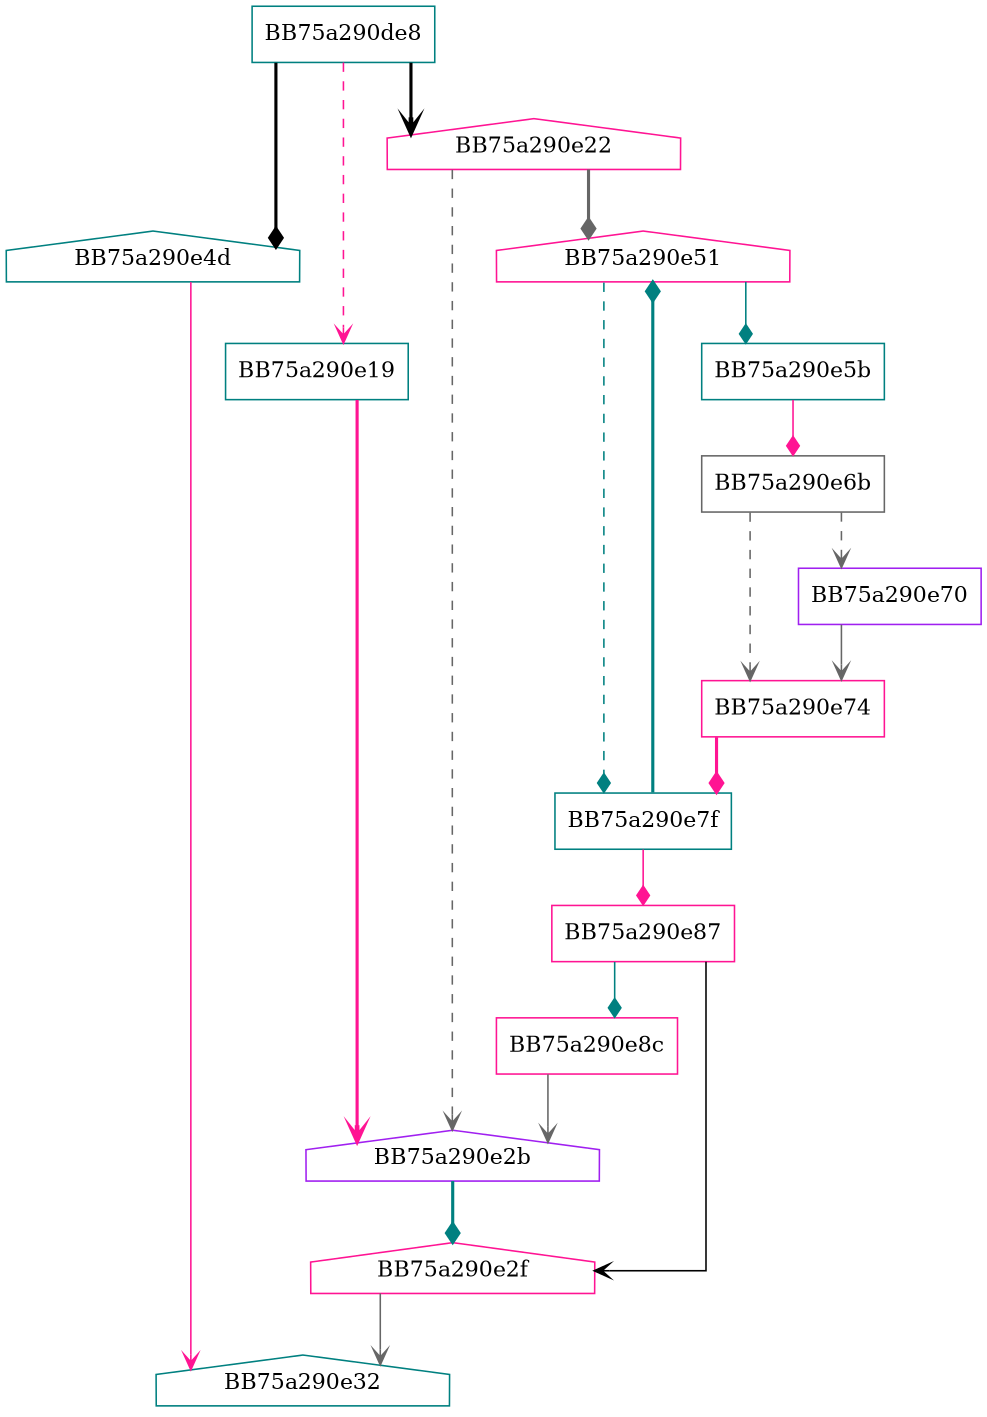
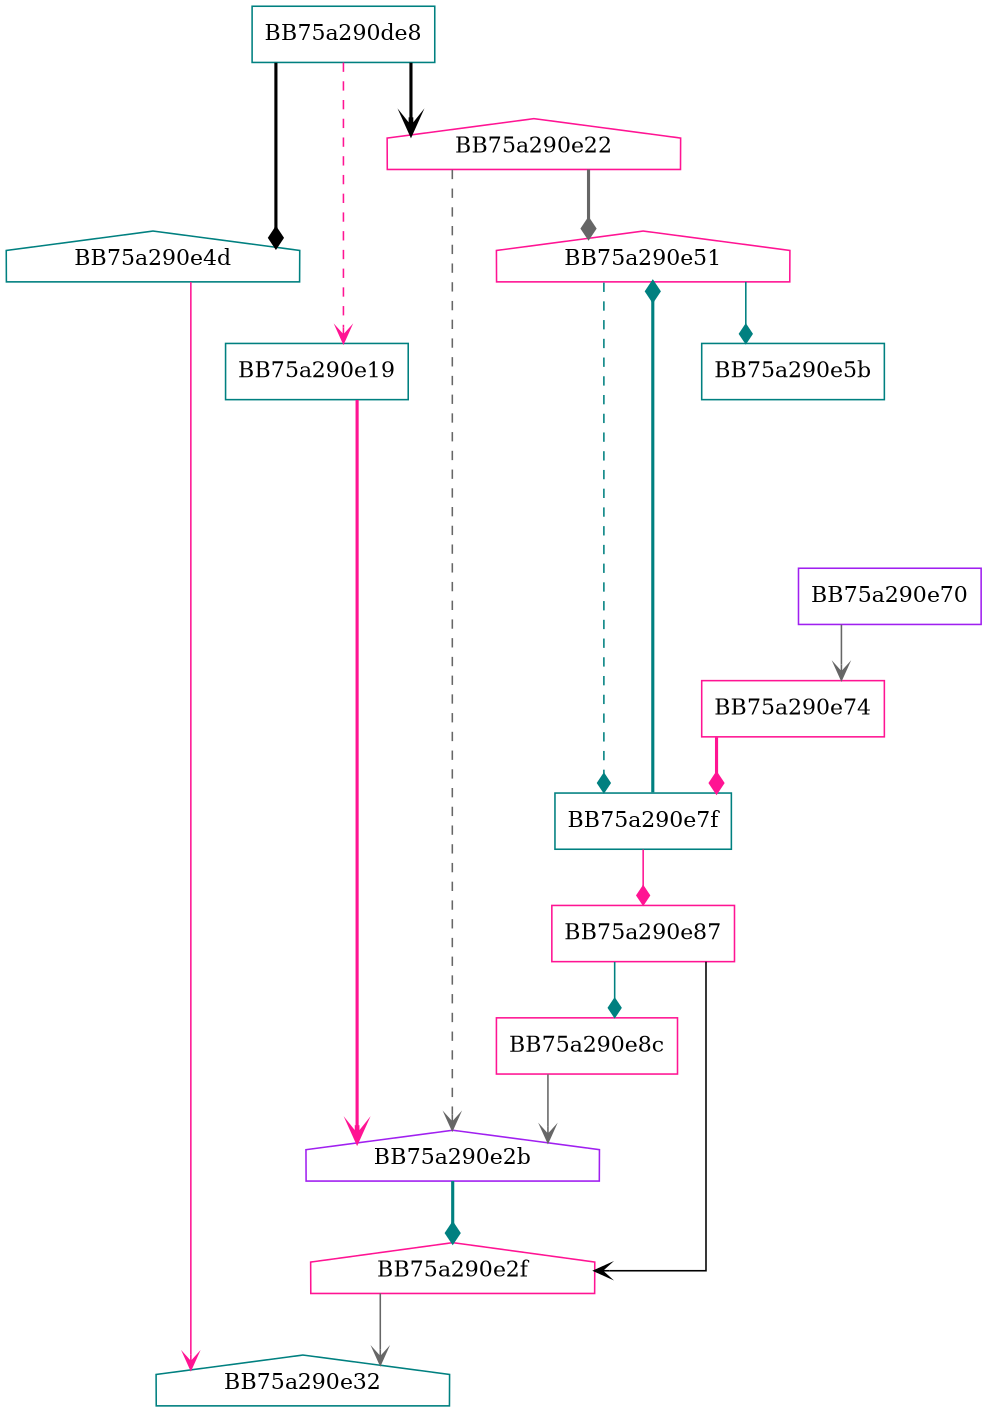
(793, 484) -> none
